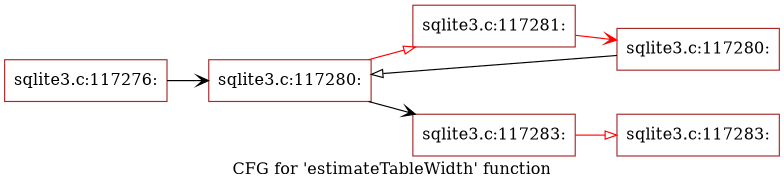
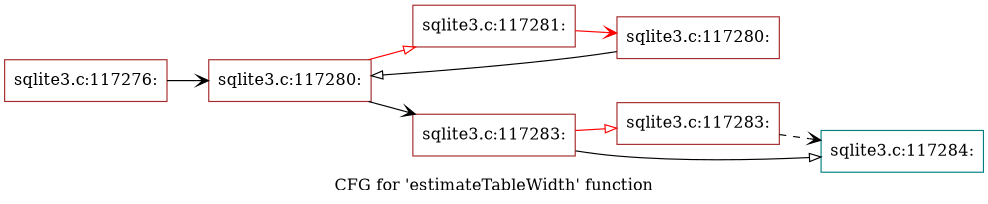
none -> (902, 151)
